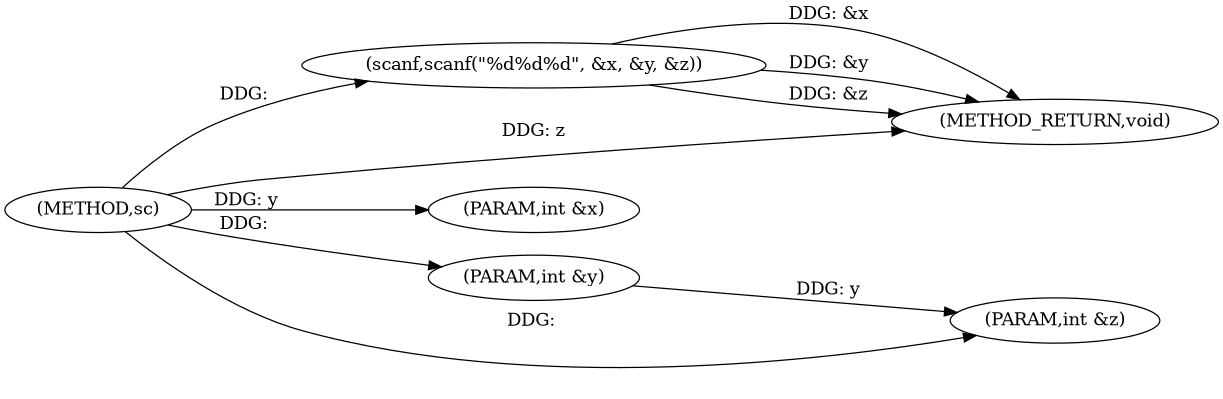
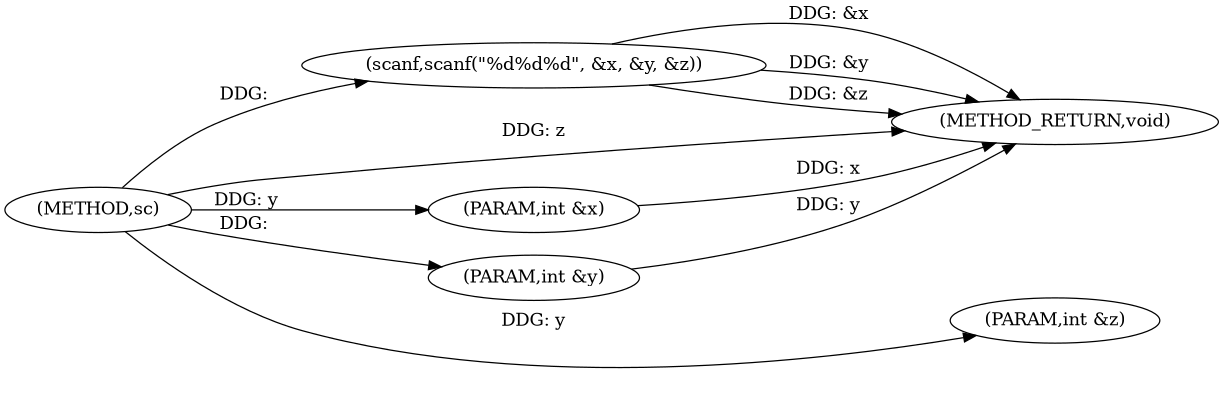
none -> (812, 188)
(789, 299) -> (824, 230)
(534, 321) -> (534, 321)
